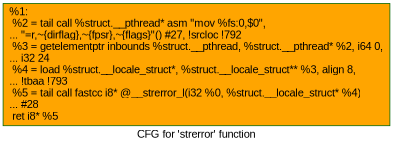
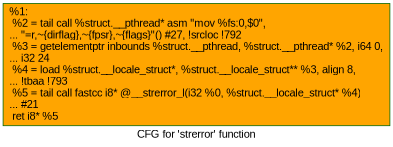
(24, 105) -> (24, 105)
